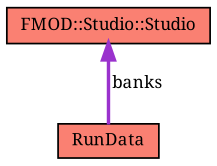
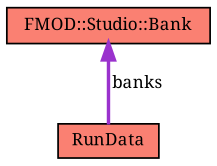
(108, 26) -> (108, 26)
